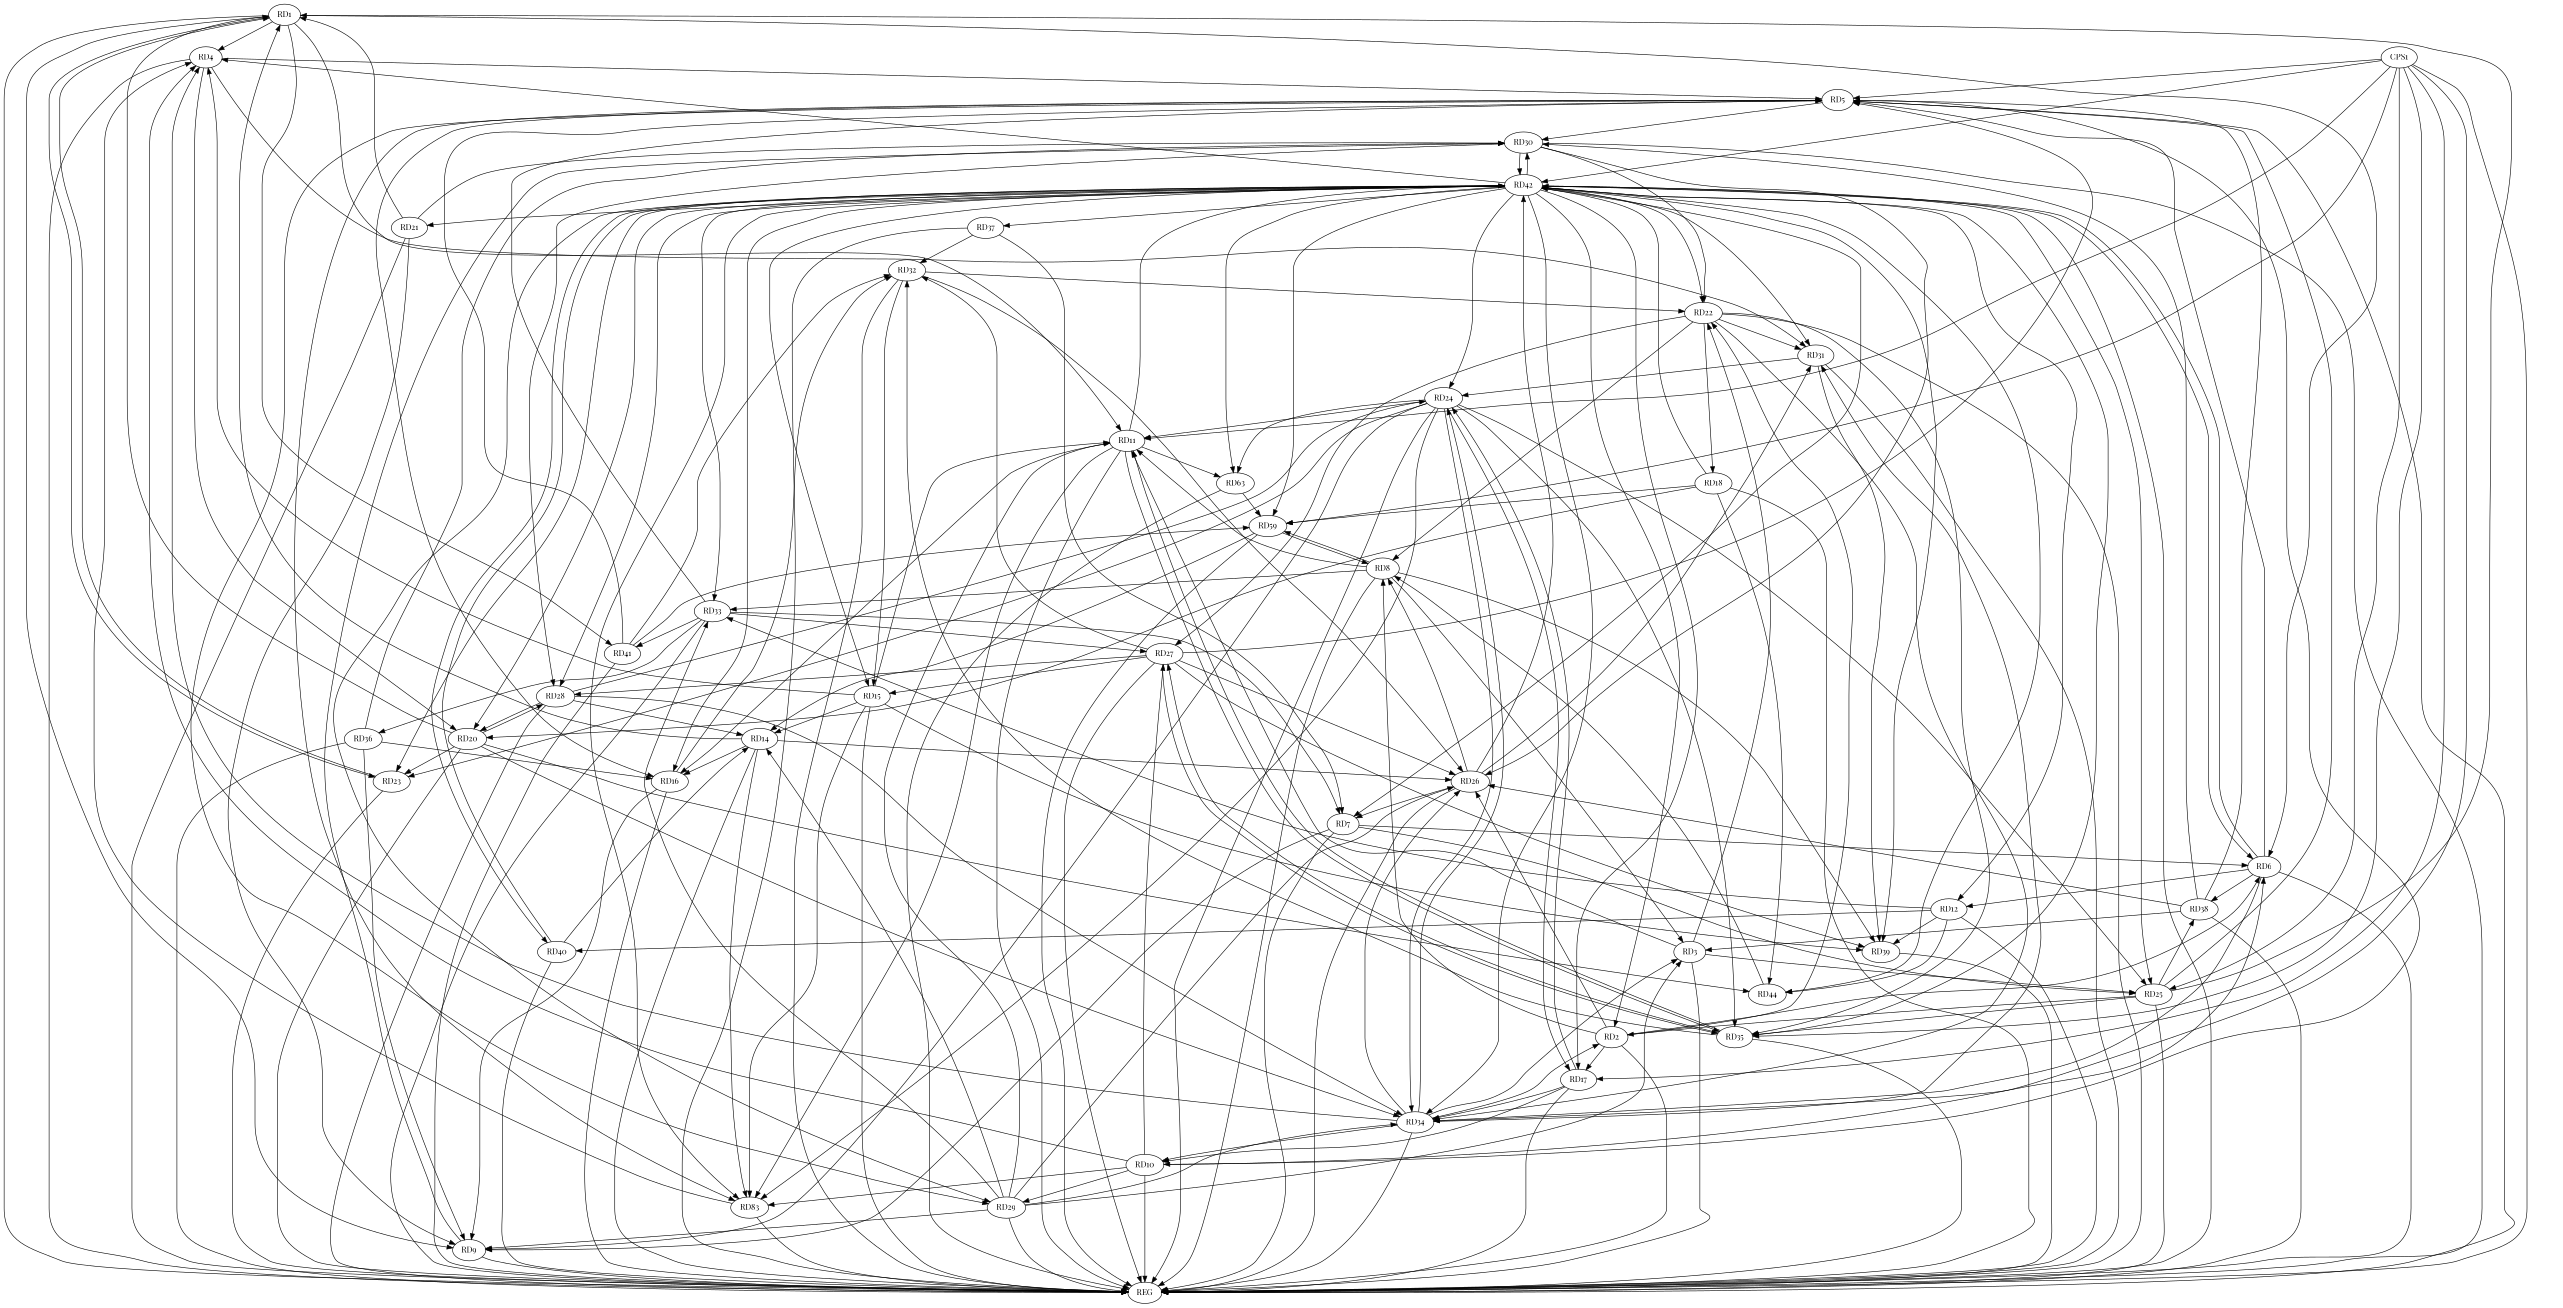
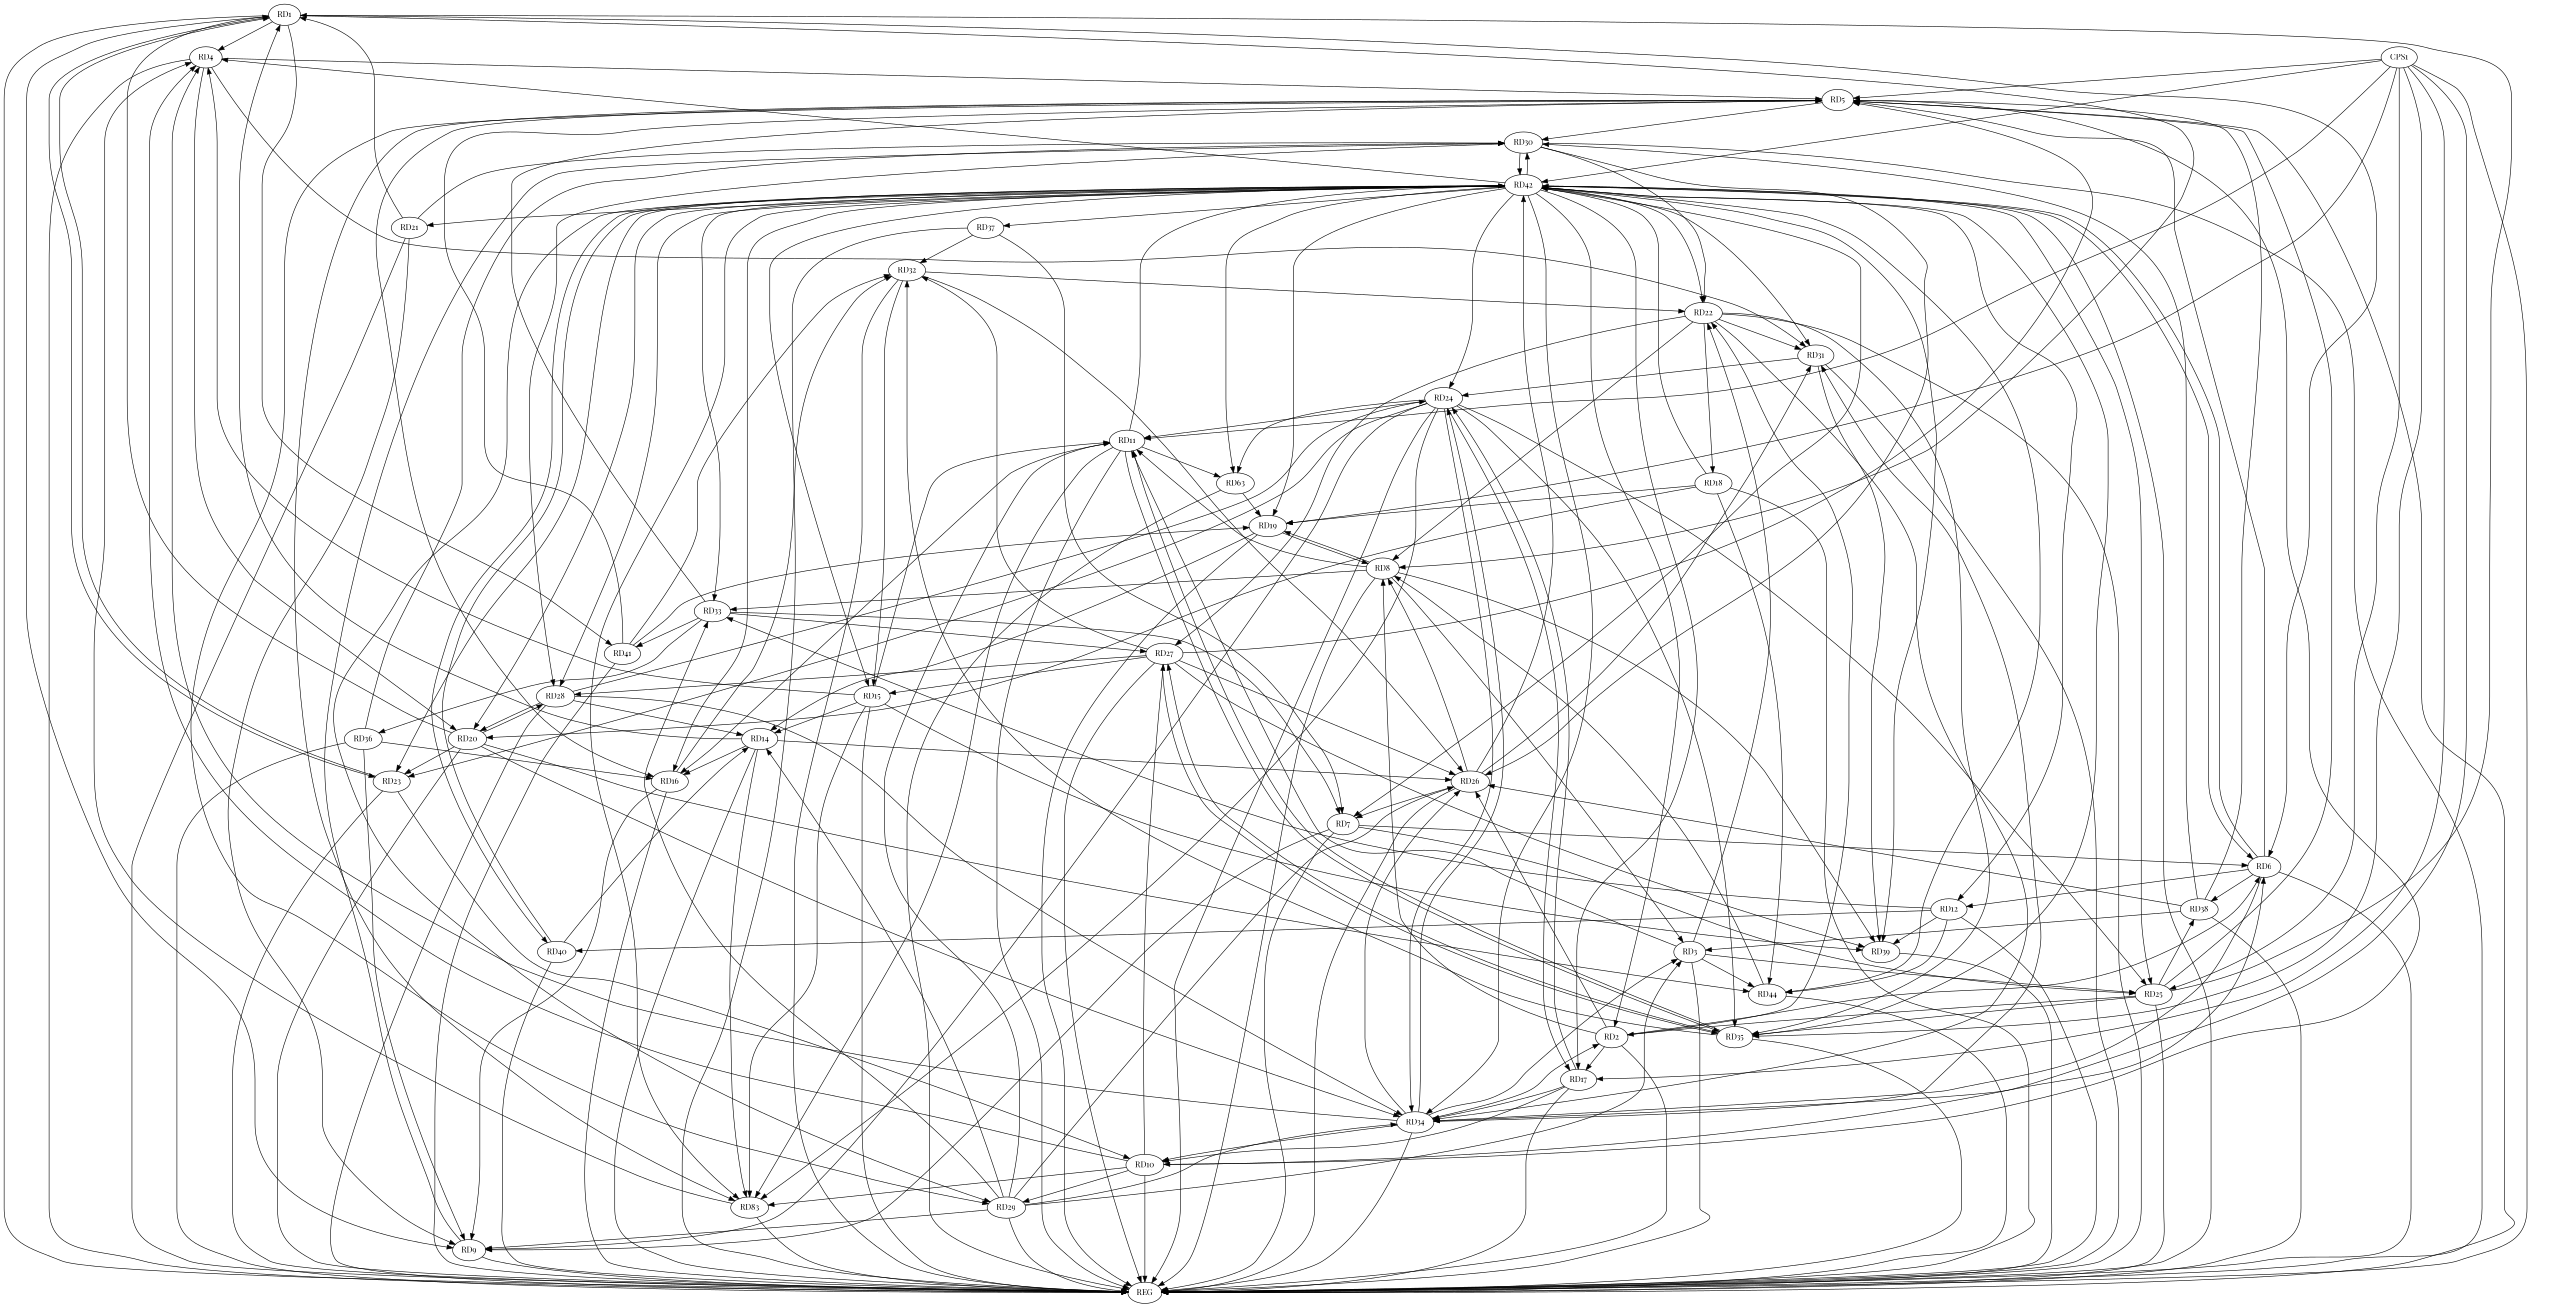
(715, 254) -> (1728, 72)
(1268, 526) -> (1268, 526)
none -> (1725, 972)
none -> (707, 1009)
(441, 1263) -> (1842, 1269)
